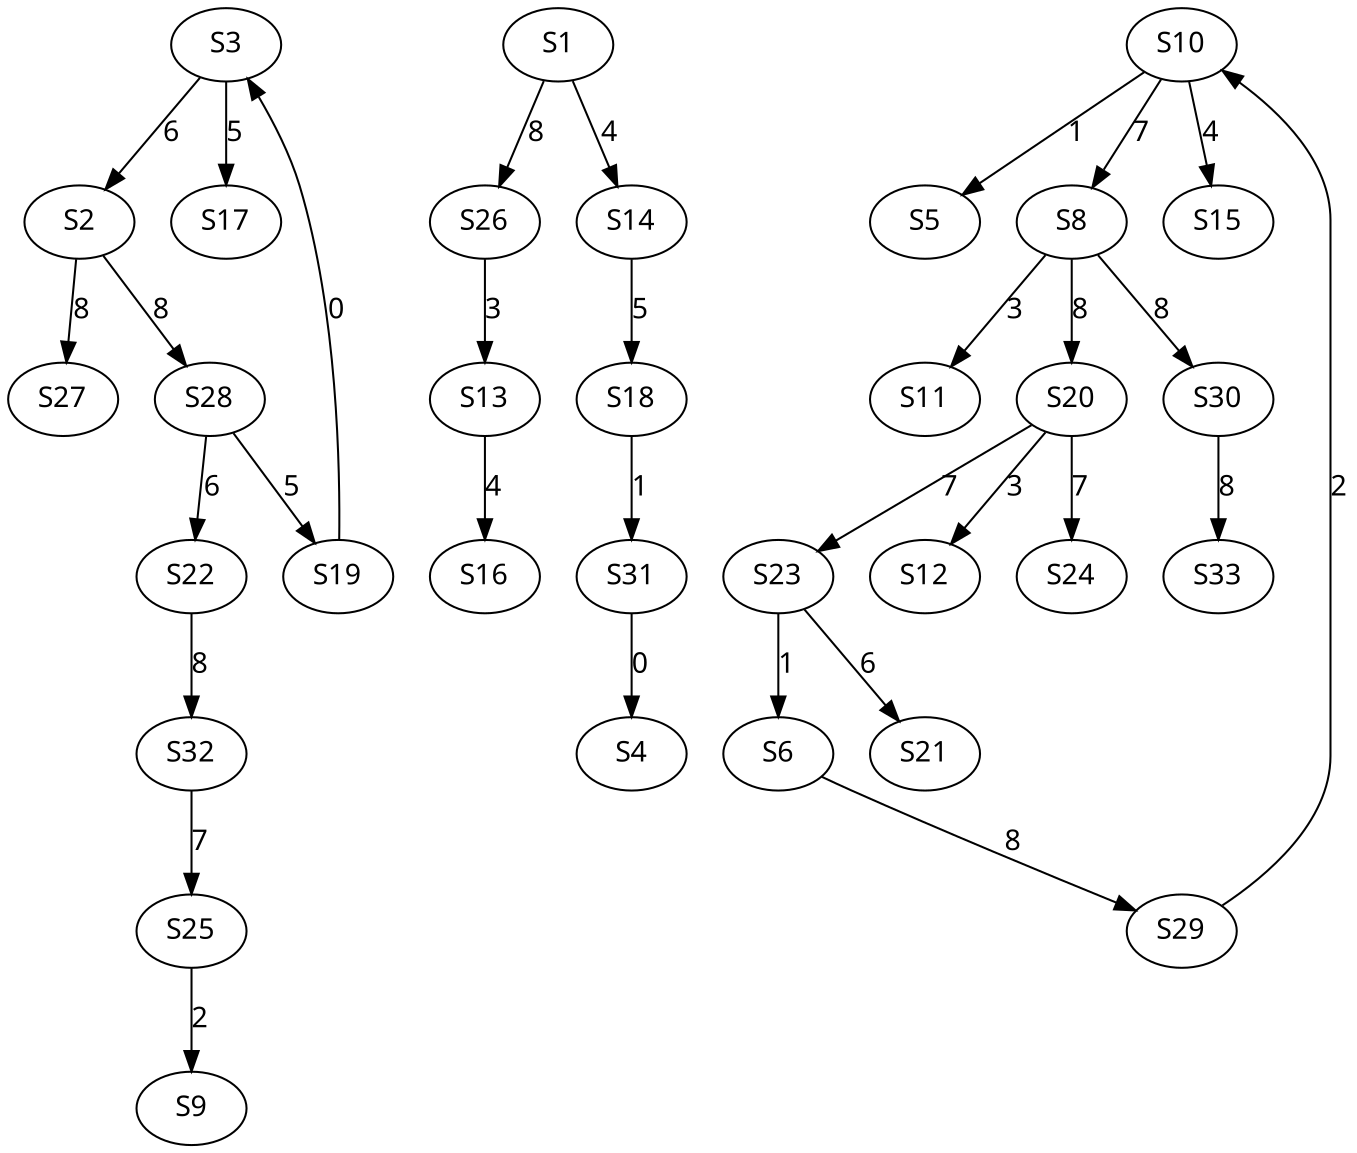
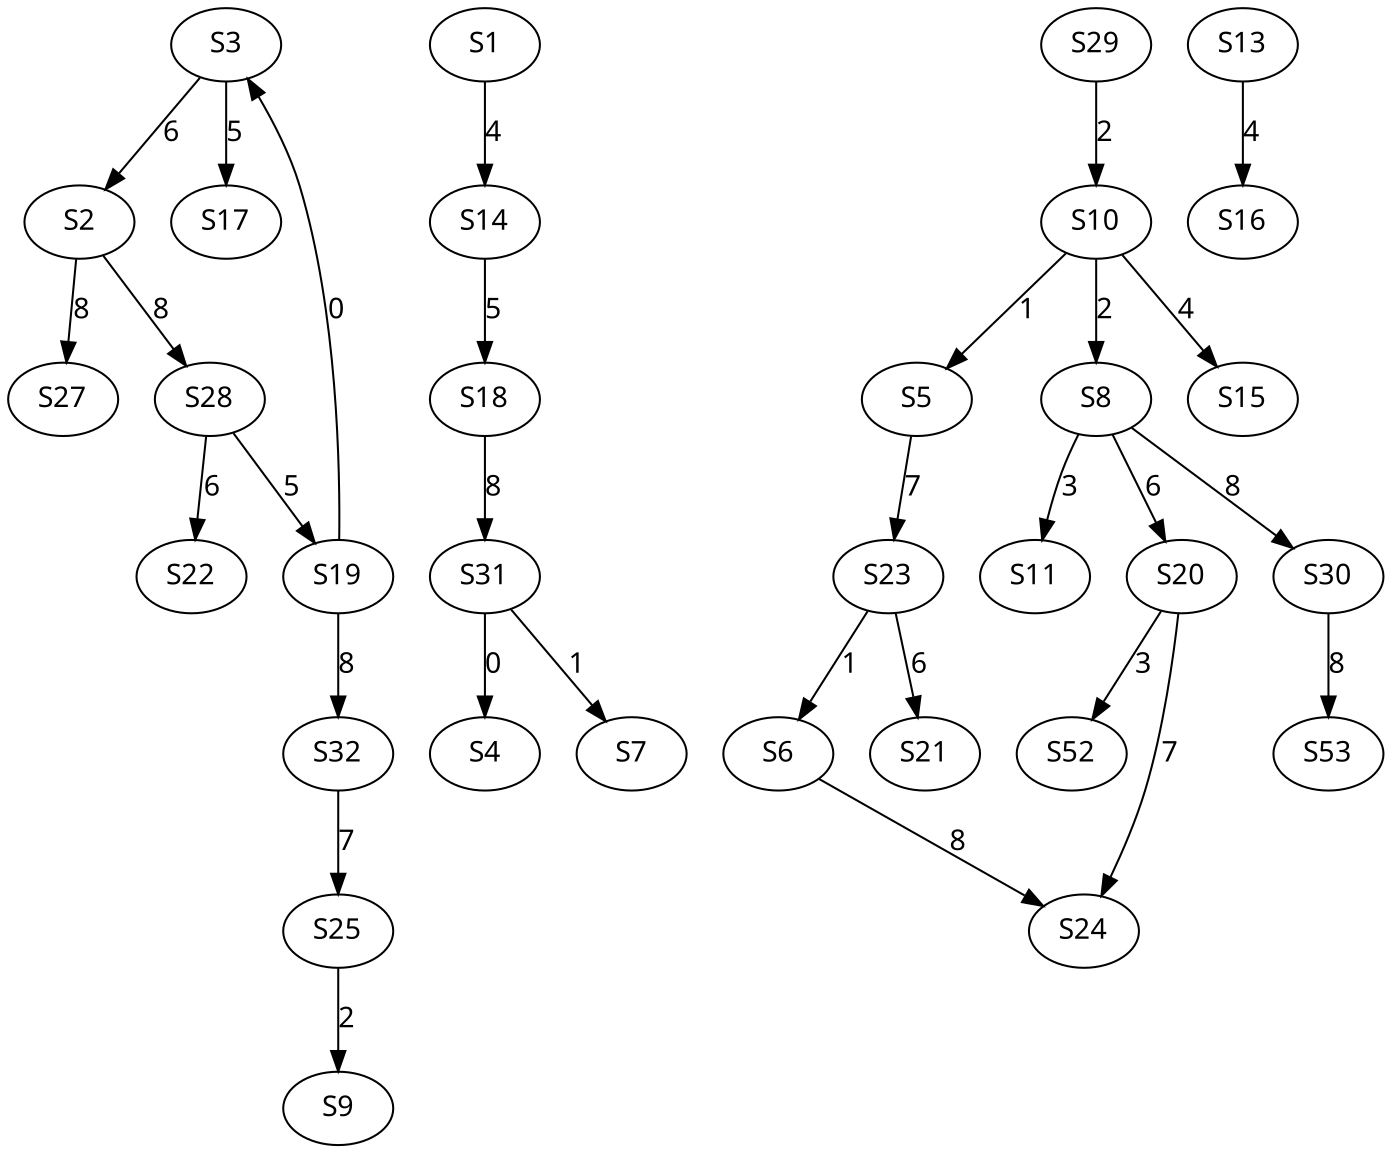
(1142, 133) -> (1105, 311)
(485, 222) -> none
(1081, 311) -> (1154, 488)
(934, 483) -> (904, 478)
(641, 488) -> (494, 488)
(925, 577) -> (1072, 754)
(1218, 577) -> (1328, 754)
(192, 655) -> (338, 655)
none -> (632, 754)
(968, 841) -> (922, 837)
